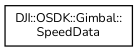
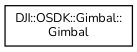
(69, 26) -> (69, 26)
